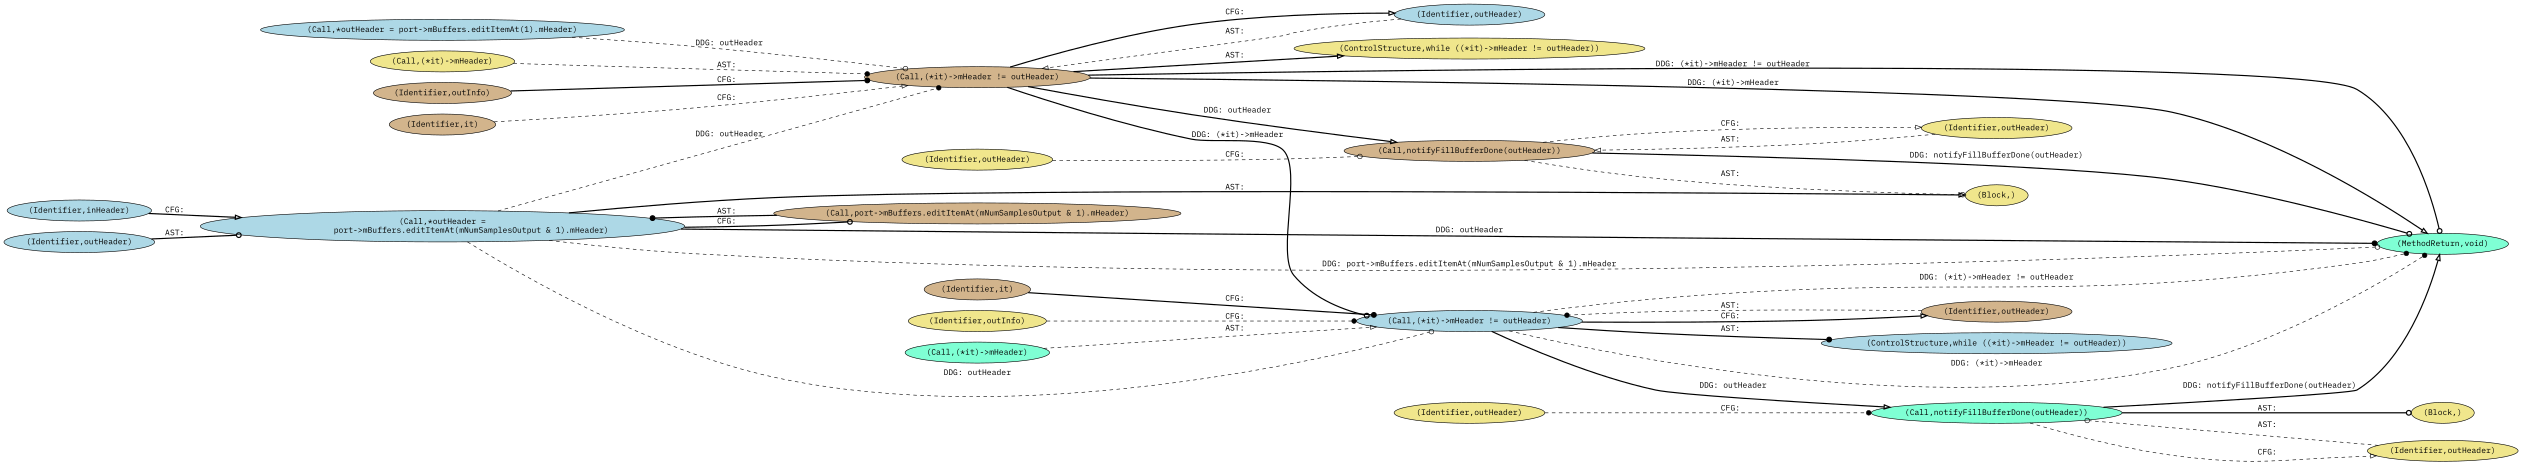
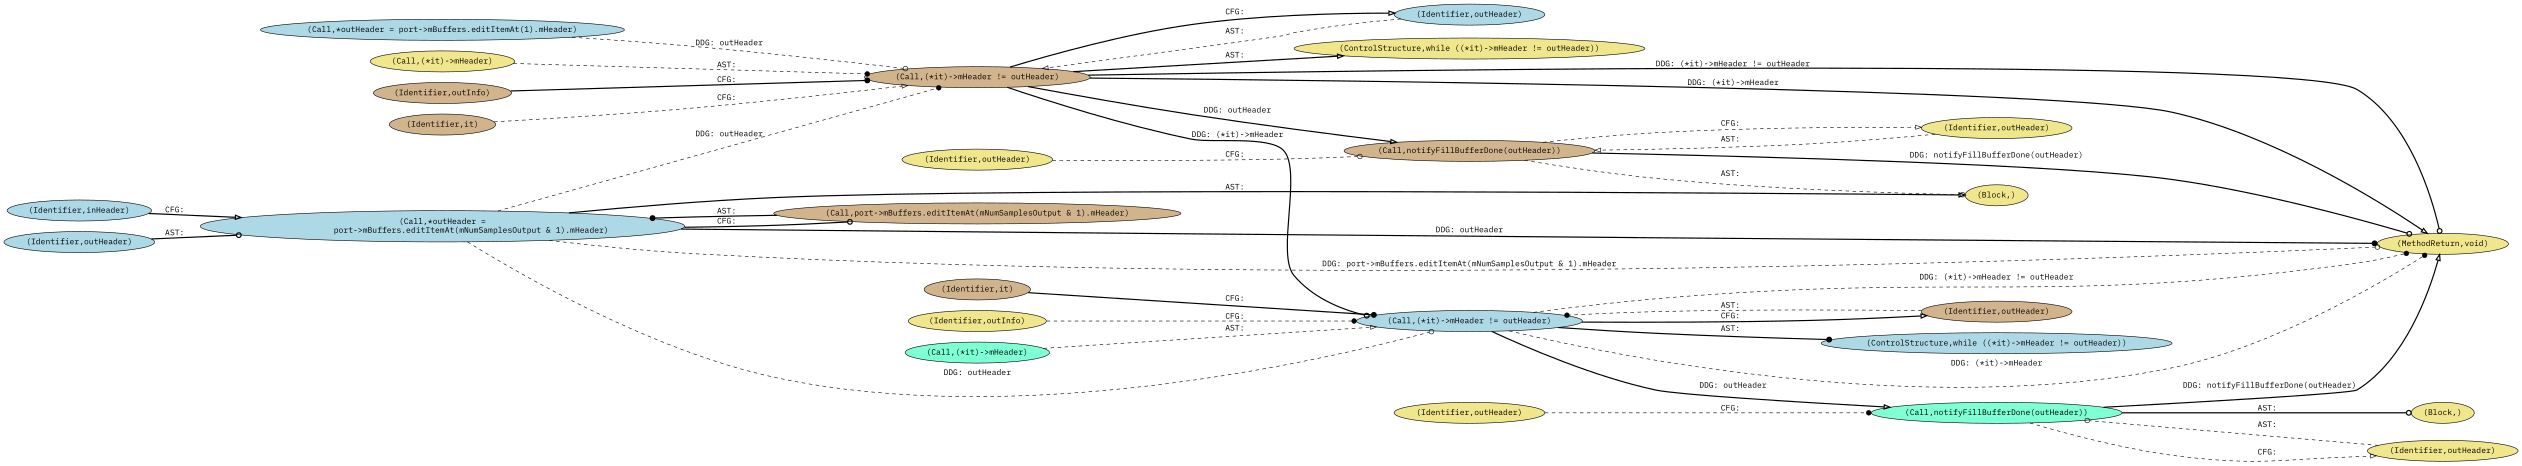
(2443, 244) -> (2443, 244)
